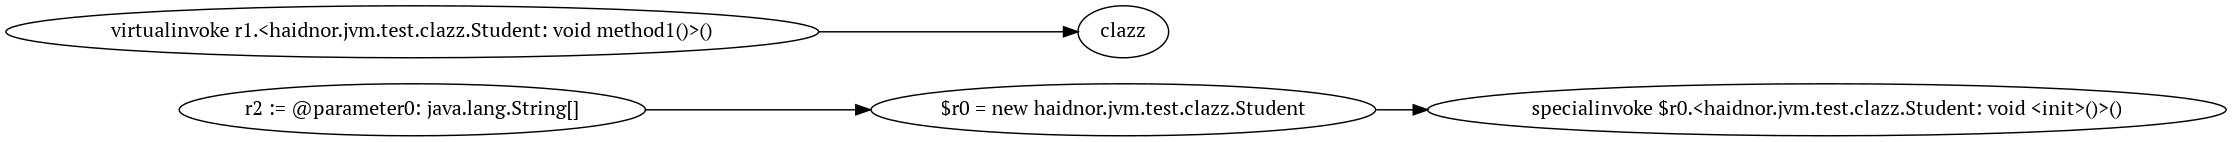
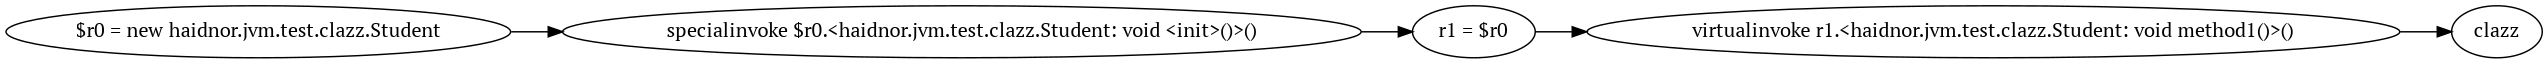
none -> (1474, 32)
(412, 110) -> none
